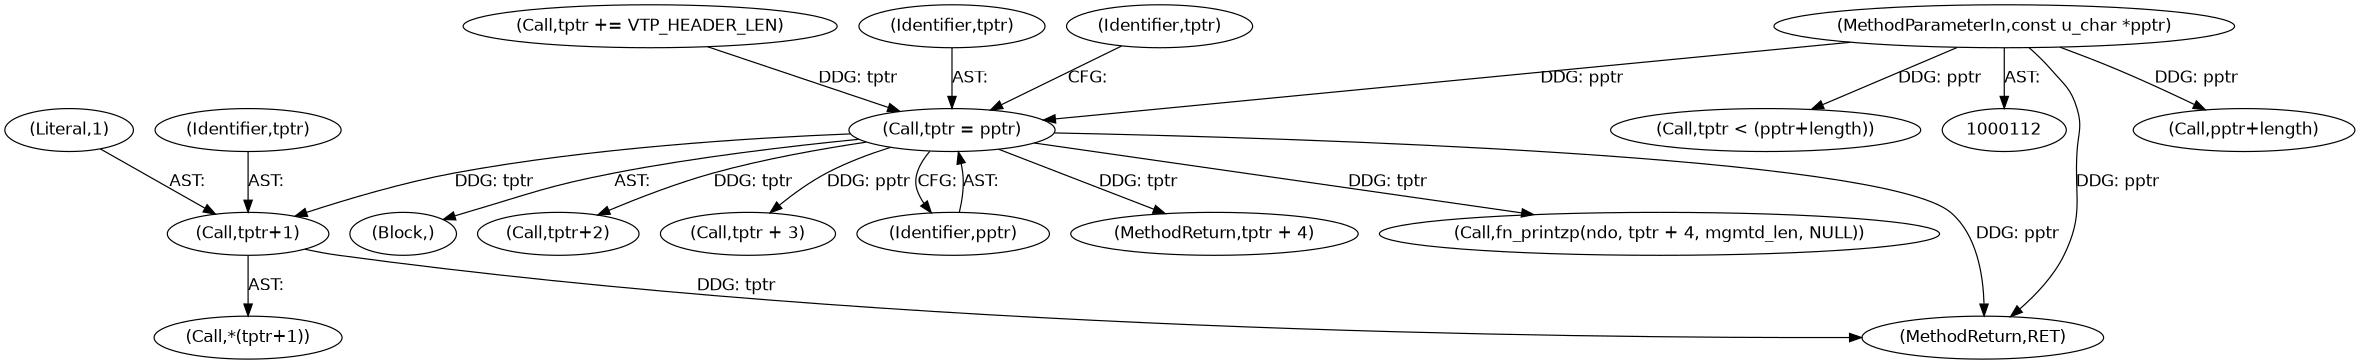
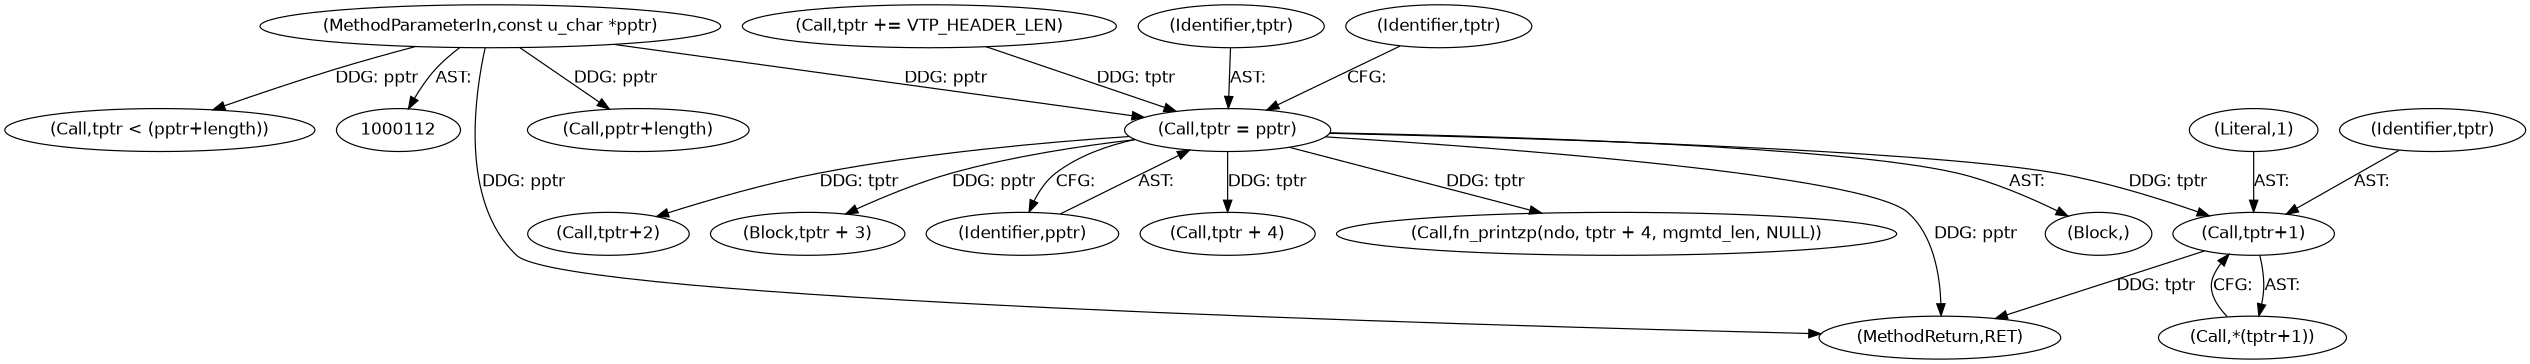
(748, 234) -> (808, 234)
(1214, 234) -> (1228, 234)
none -> (2212, 291)
